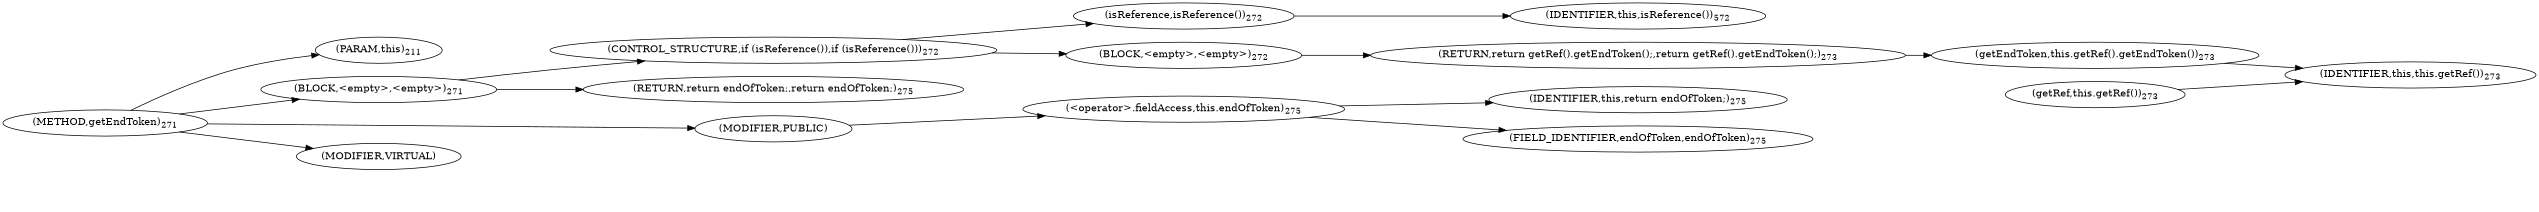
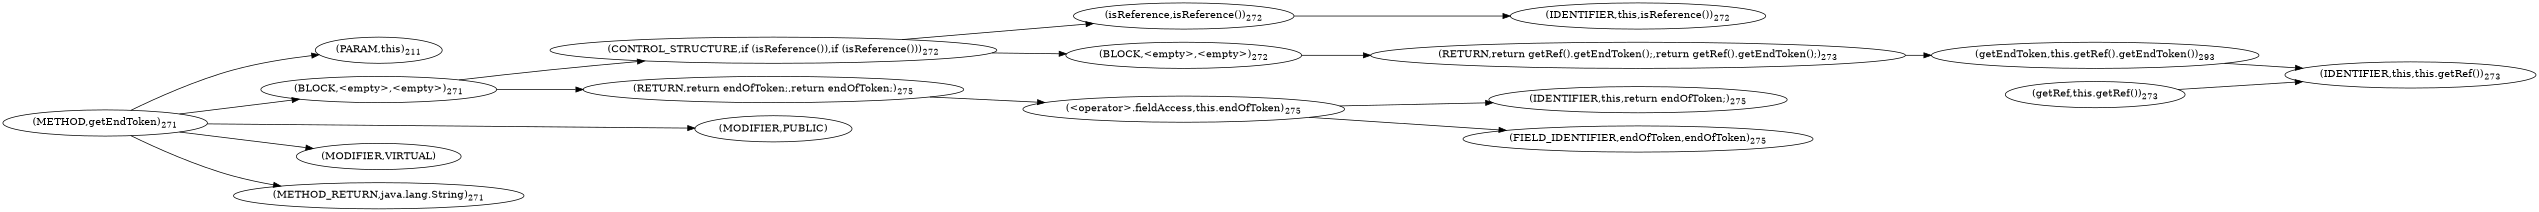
(1722, 15) -> (1722, 15)
(2207, 54) -> (2207, 54)
(943, 121) -> (984, 100)
none -> (379, 196)
